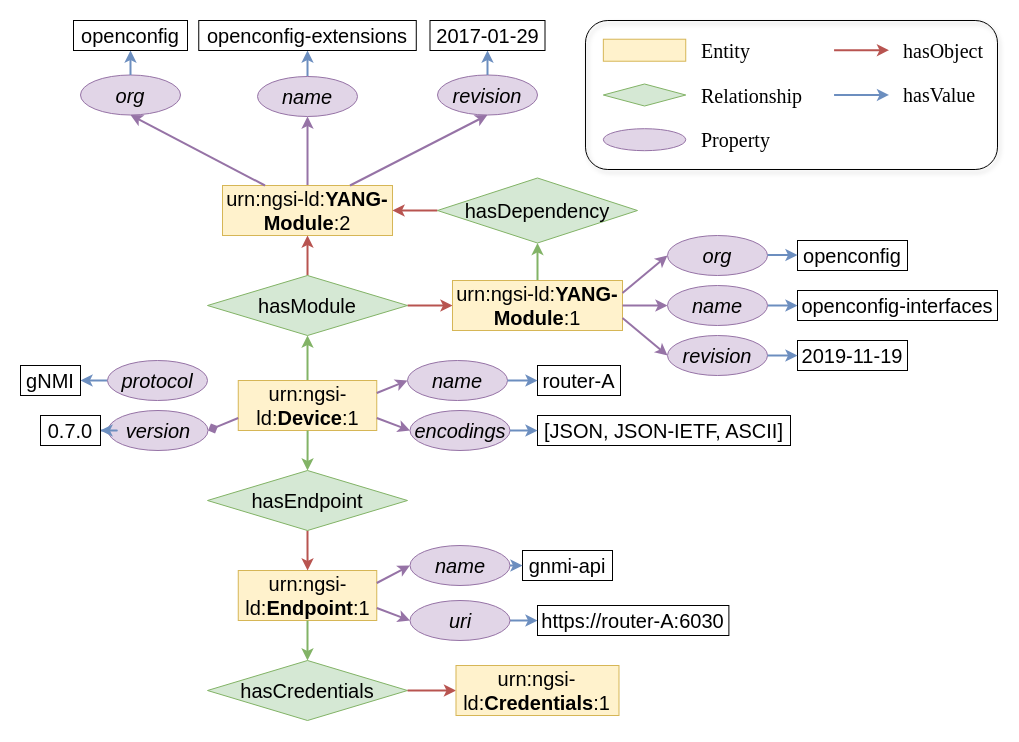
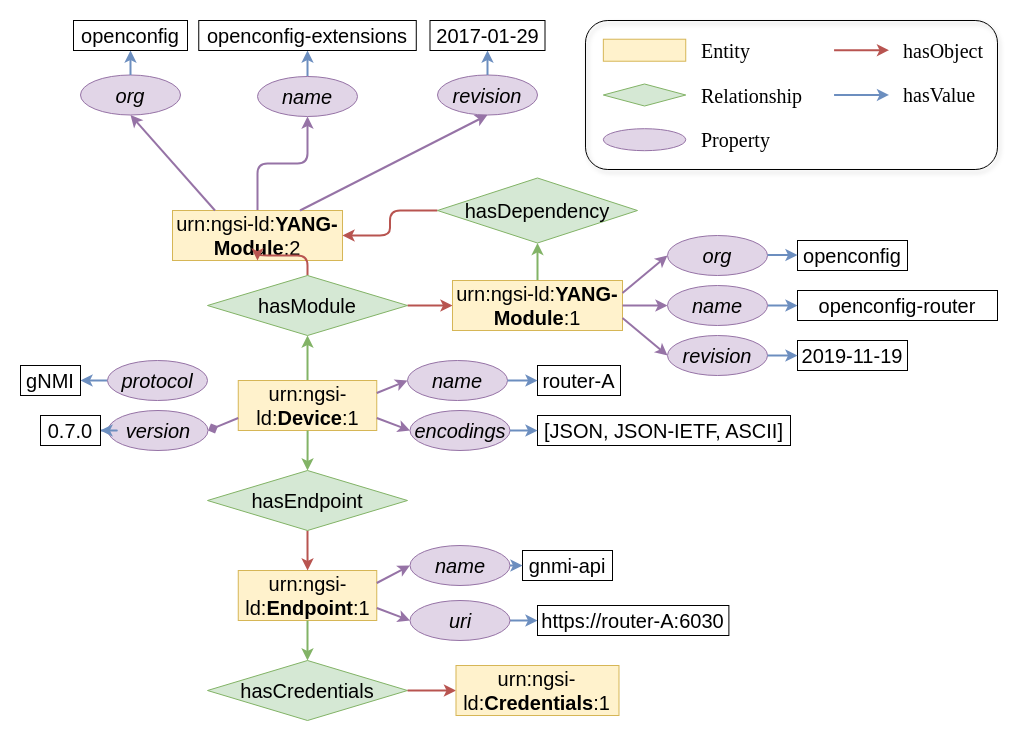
(308, 211) -> (258, 236)
(898, 306) -> (898, 306)
